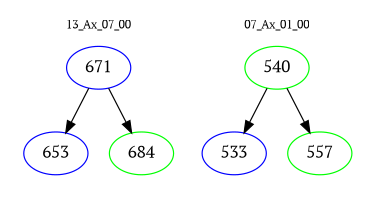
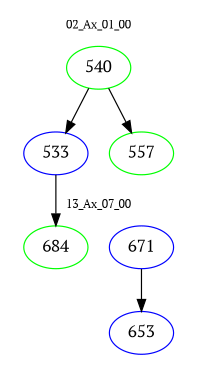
(277, 26) -> (99, 26)
(117, 105) -> (56, 201)
